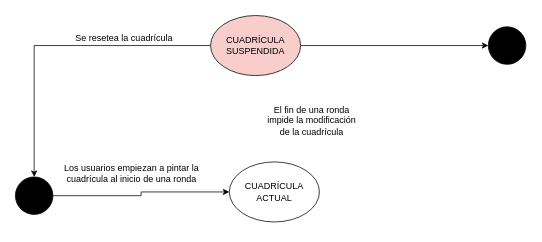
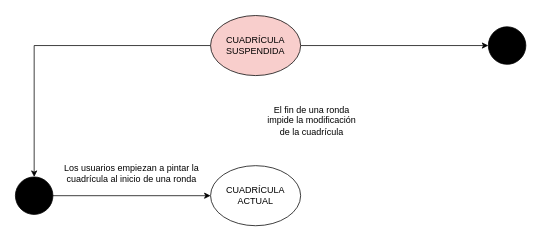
(124, 38) -> none
(274, 192) -> (255, 195)
